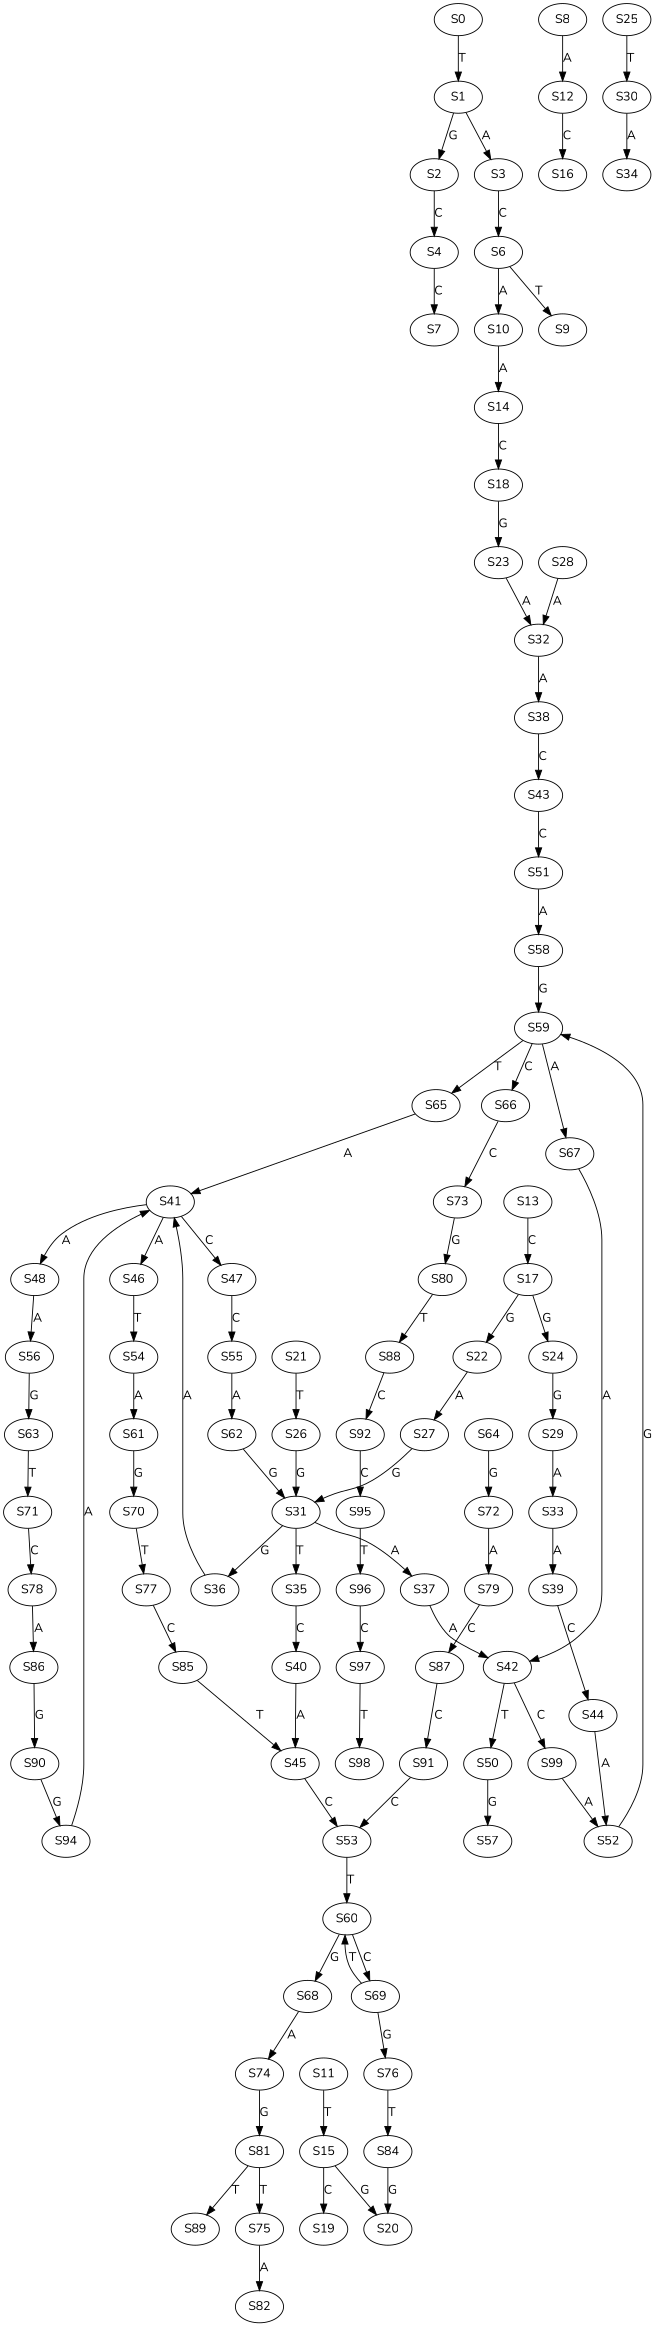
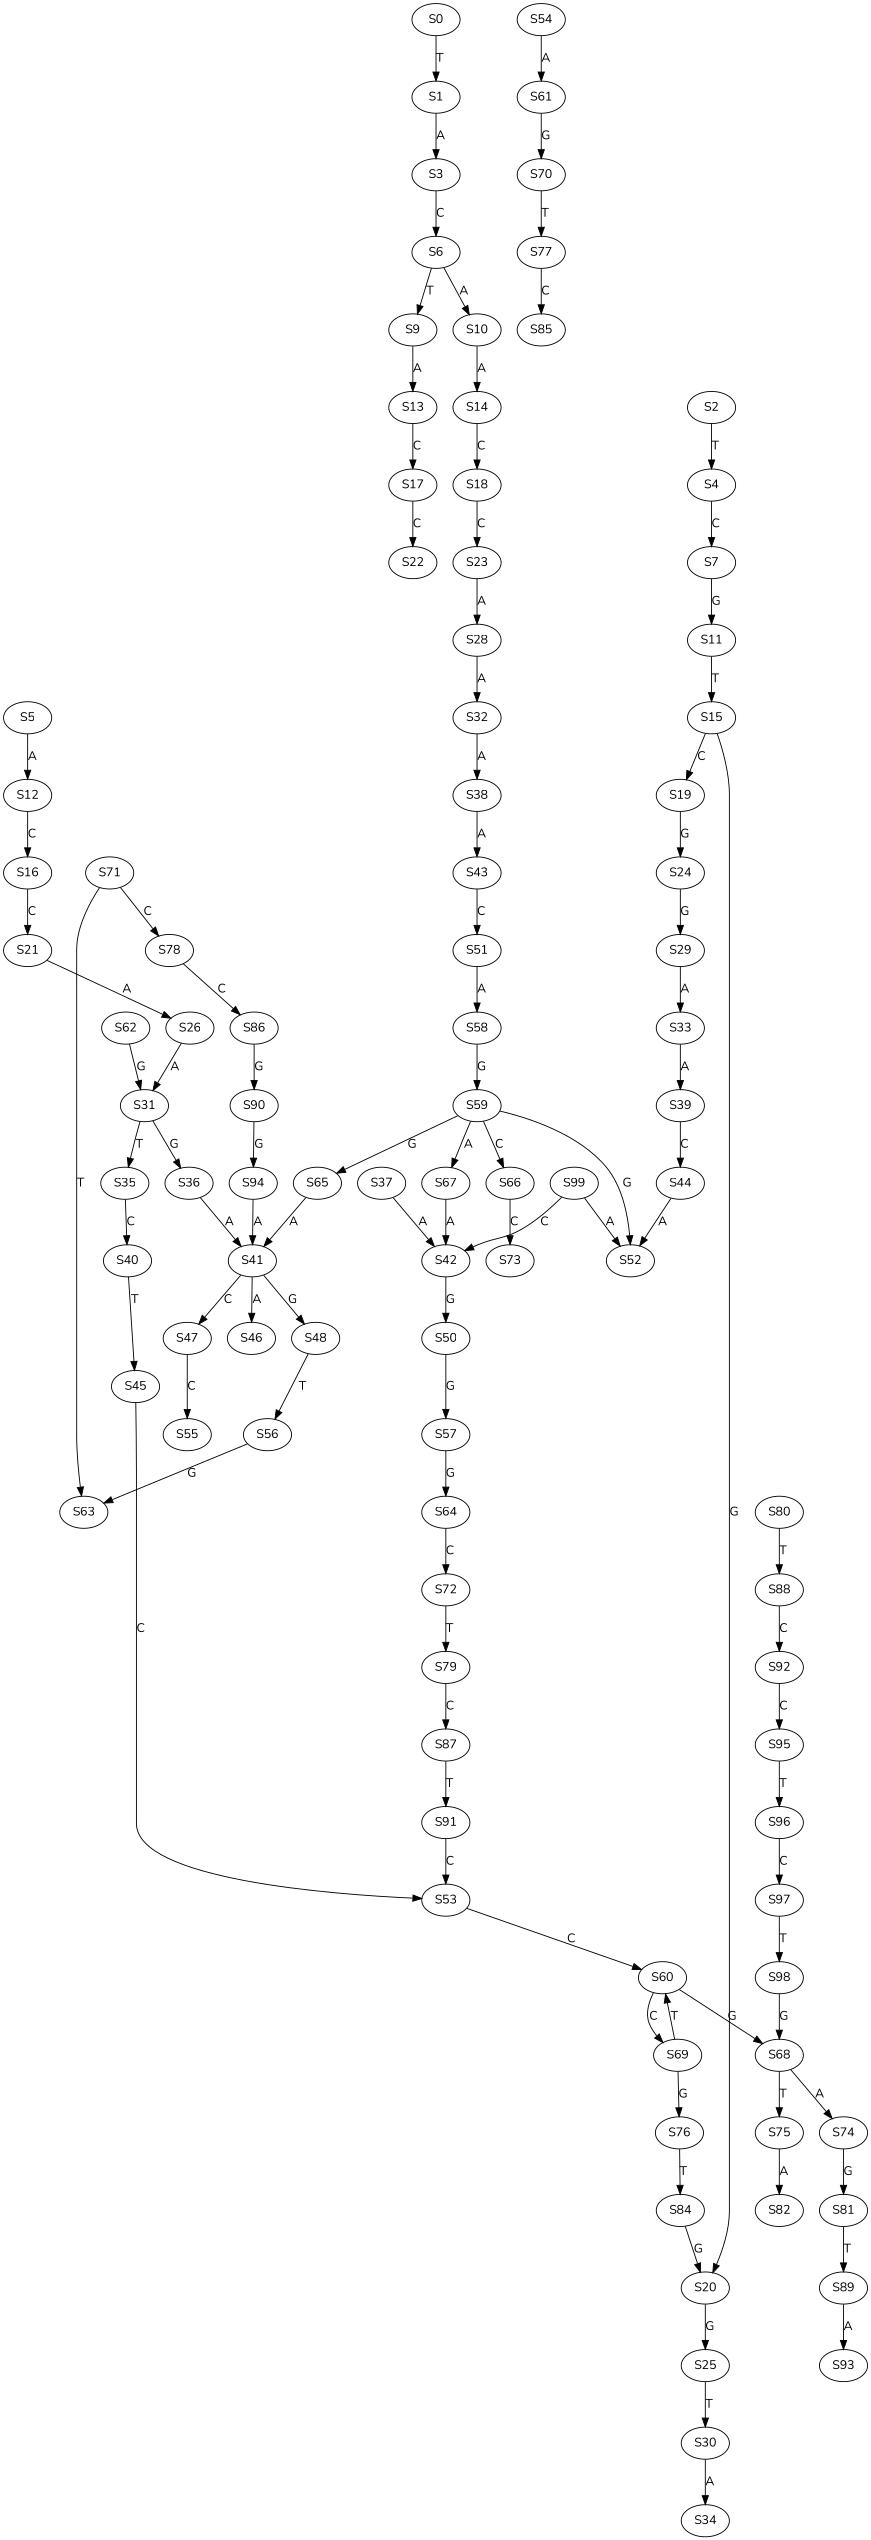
(563, 20) -> (28, 718)
(448, 132) -> none
(439, 214) -> (716, 446)
none -> (413, 364)
(503, 524) -> (482, 524)
(516, 597) -> (477, 597)
none -> (712, 597)
(543, 757) -> (482, 834)
none -> (28, 907)
(498, 1067) -> (412, 1144)
(451, 1236) -> none
(66, 1241) -> (293, 1300)
(134, 1314) -> none
(539, 1314) -> (680, 830)
(38, 1318) -> (303, 1387)
(510, 1318) -> (417, 524)
(232, 1391) -> none
(300, 1396) -> (127, 989)
(643, 1415) -> (589, 1150)
(424, 1435) -> none
(28, 1469) -> (77, 1185)
none -> (446, 1469)
(301, 1473) -> (175, 1067)
(494, 1473) -> (450, 1551)
(368, 1542) -> none
(494, 1551) -> (450, 1629)
(39, 1629) -> (222, 989)
(528, 1712) -> (521, 1229)
(235, 1713) -> none
(301, 1716) -> (135, 1300)
(439, 1716) -> (450, 1784)
(505, 1716) -> (451, 1300)
(351, 1880) -> (572, 1939)
none -> (779, 2012)
(259, 2186) -> (779, 2090)
none -> (705, 2322)
none -> (844, 2366)
